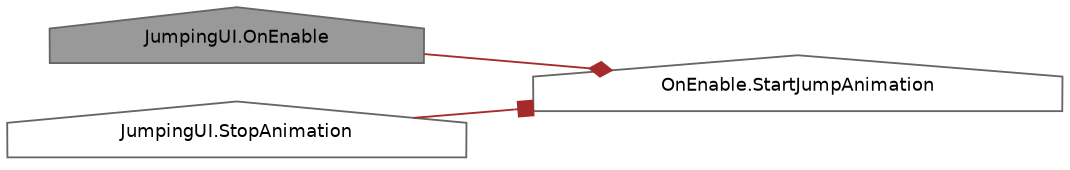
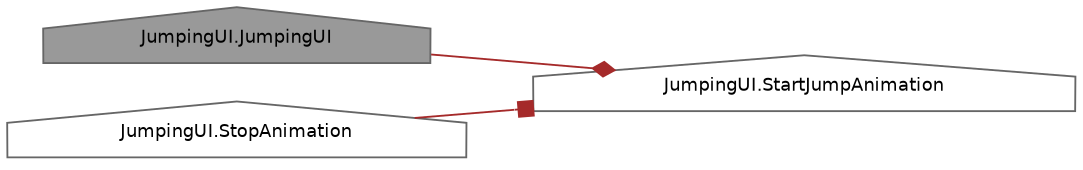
(237, 38) -> (237, 38)
(798, 86) -> (804, 86)
